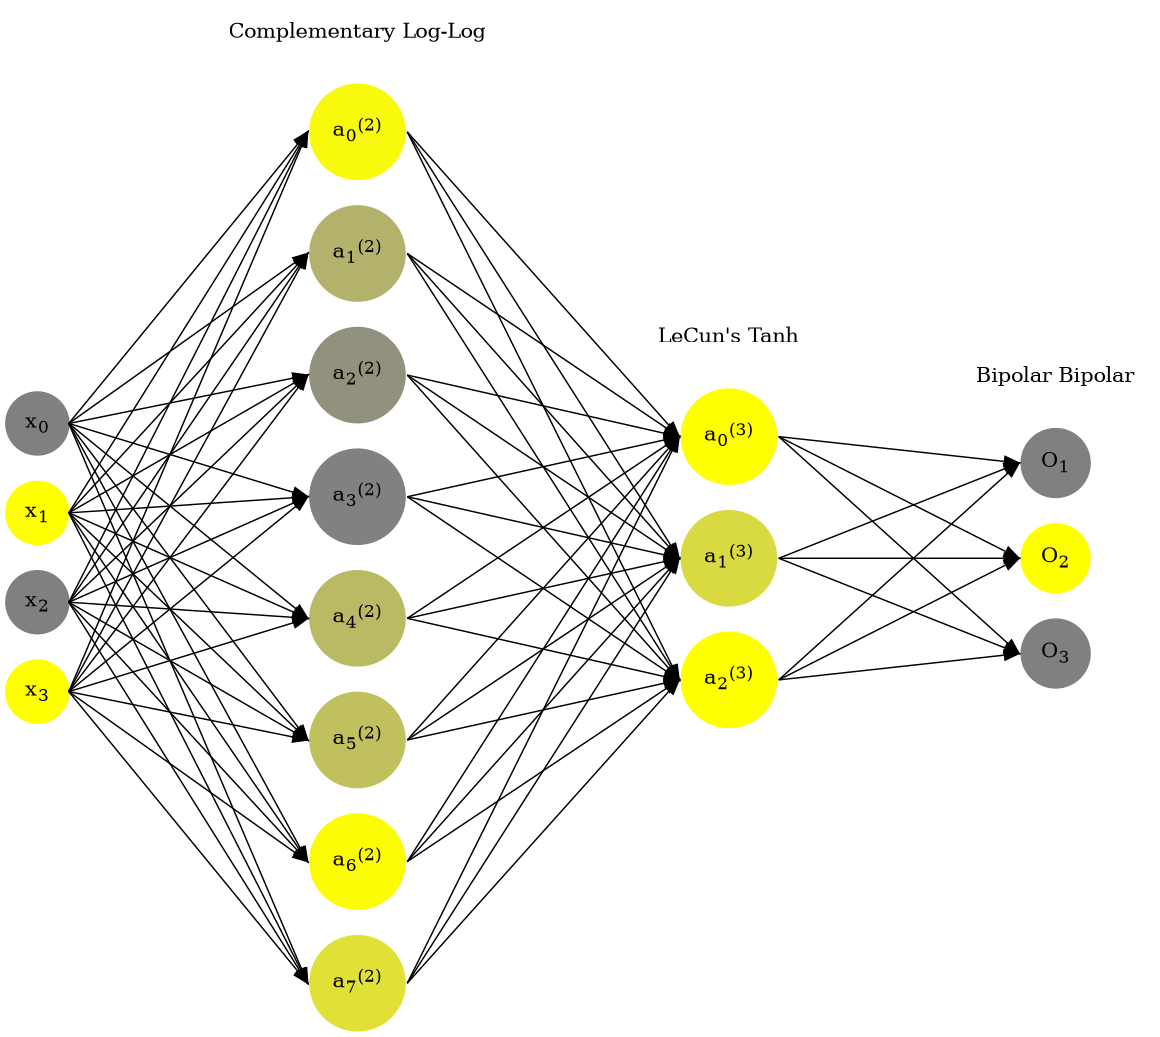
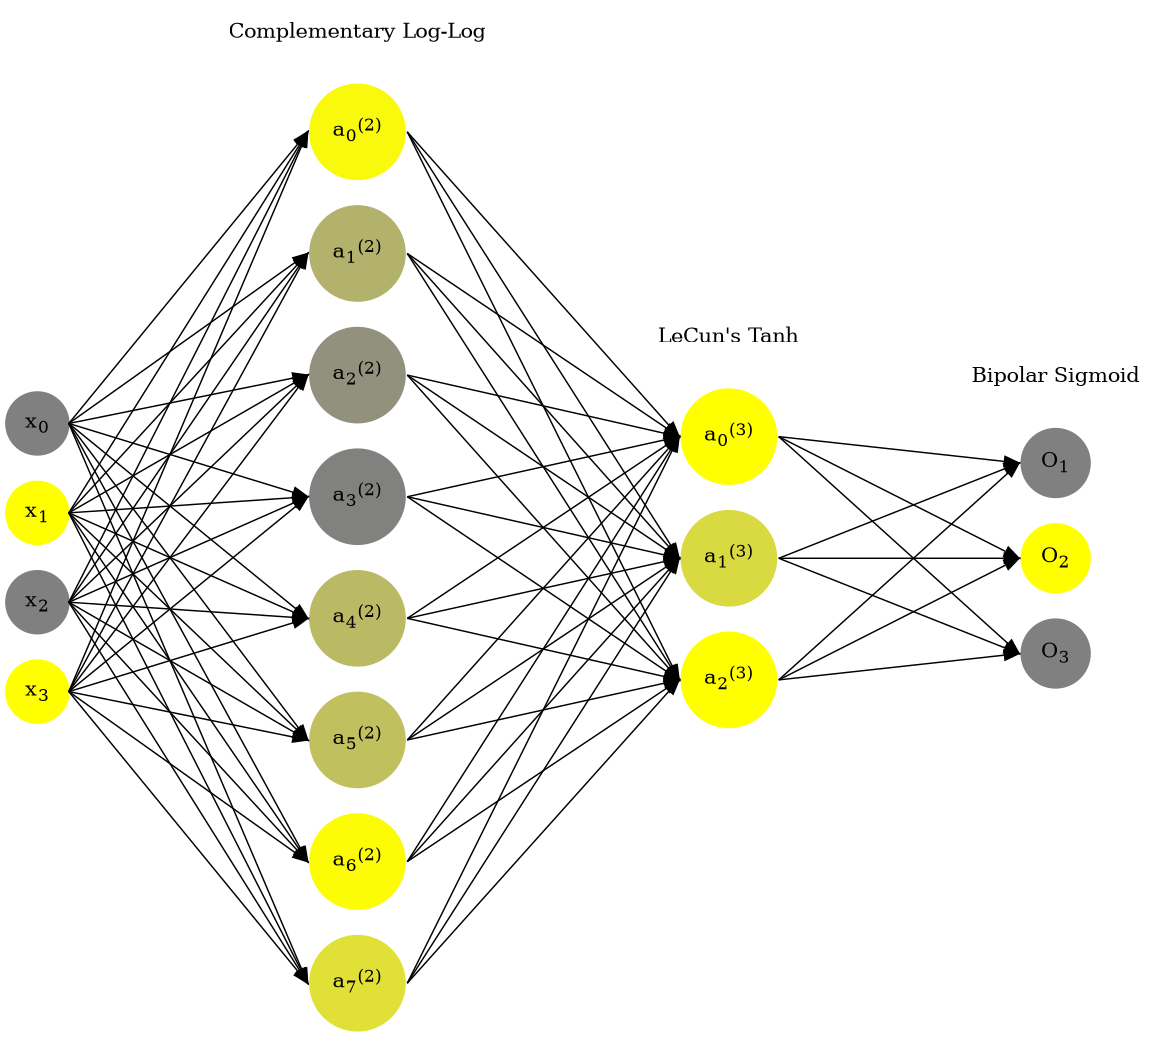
(1056, 377) -> (1056, 377)
